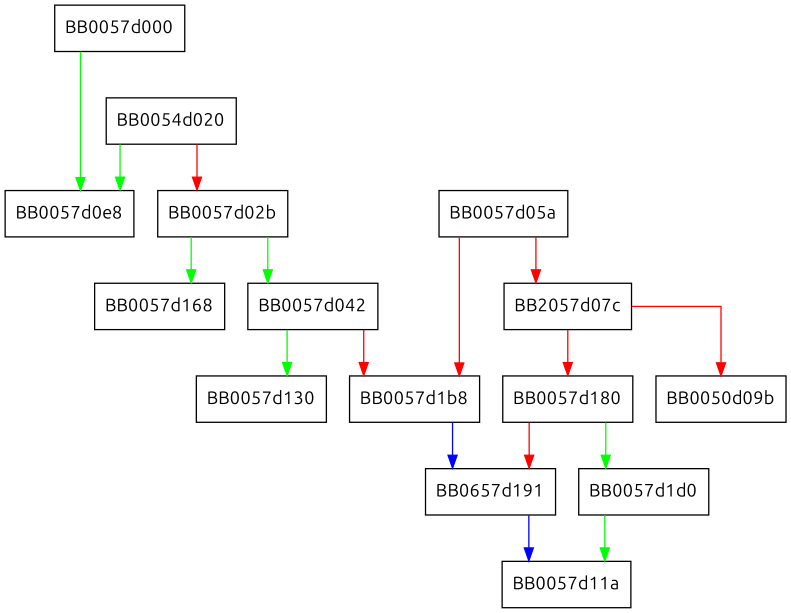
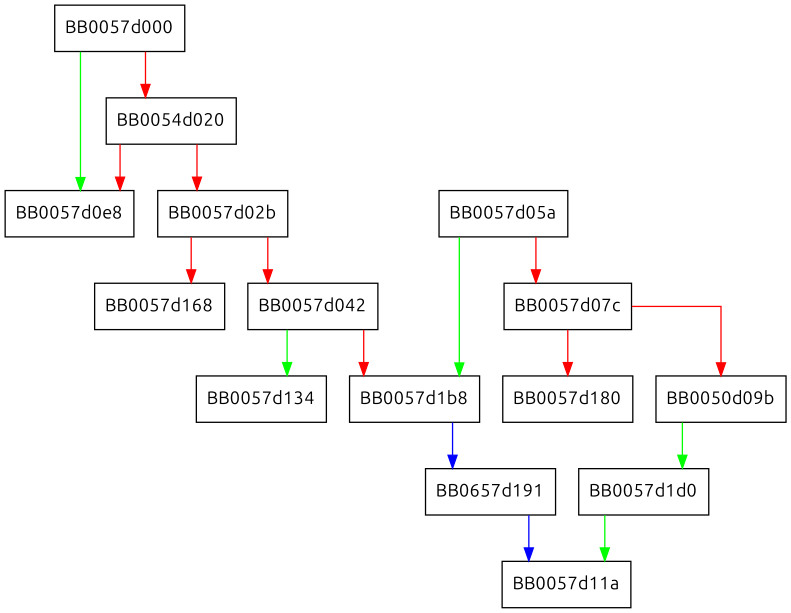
none -> (145, 68)
(120, 161) -> (120, 161)
(191, 253) -> (191, 253)
(268, 253) -> (268, 253)
(459, 300) -> (459, 300)
(568, 306) -> (568, 306)
(261, 399) -> (261, 399)
(529, 439) -> none
(606, 439) -> (682, 439)
